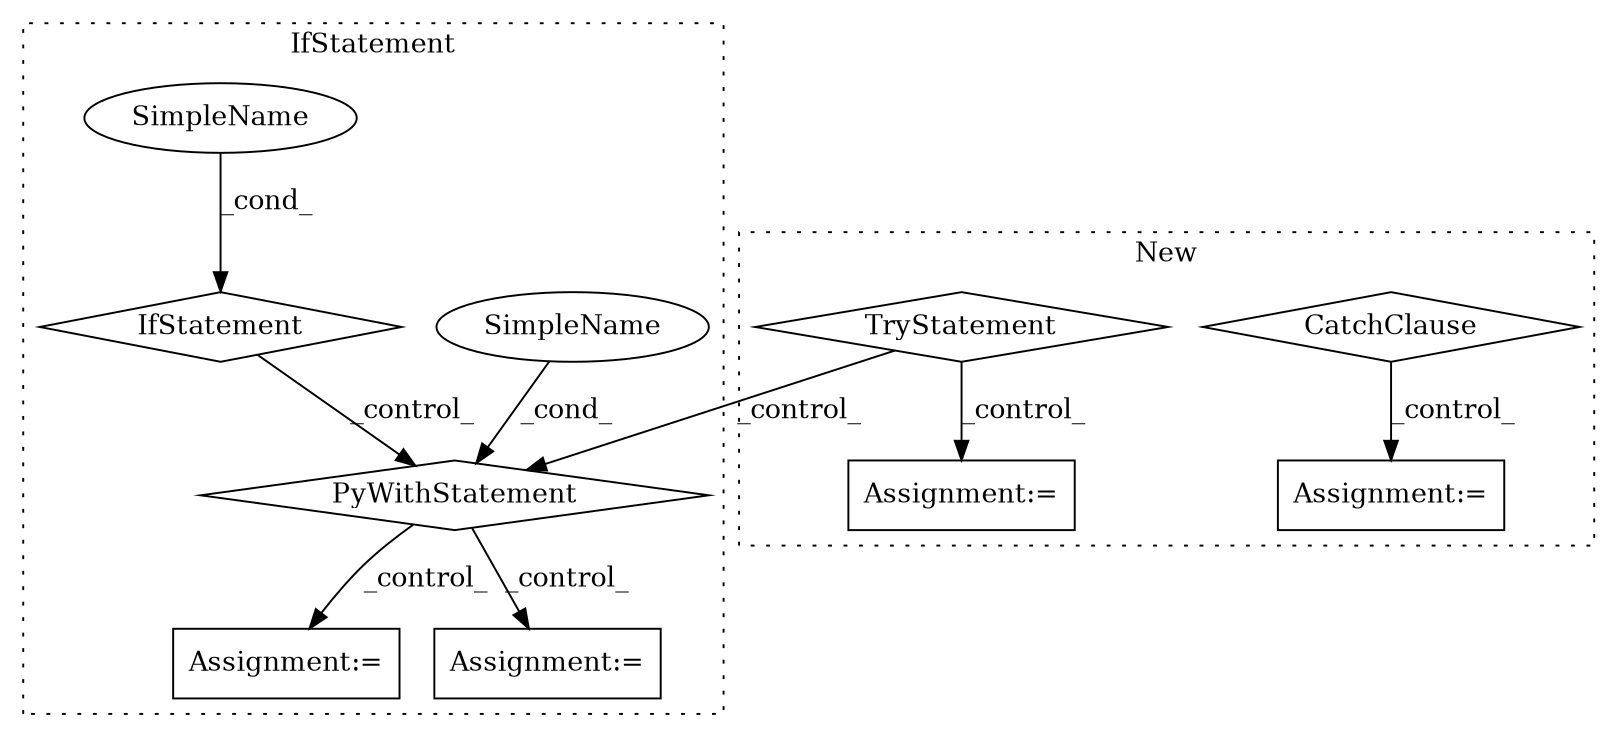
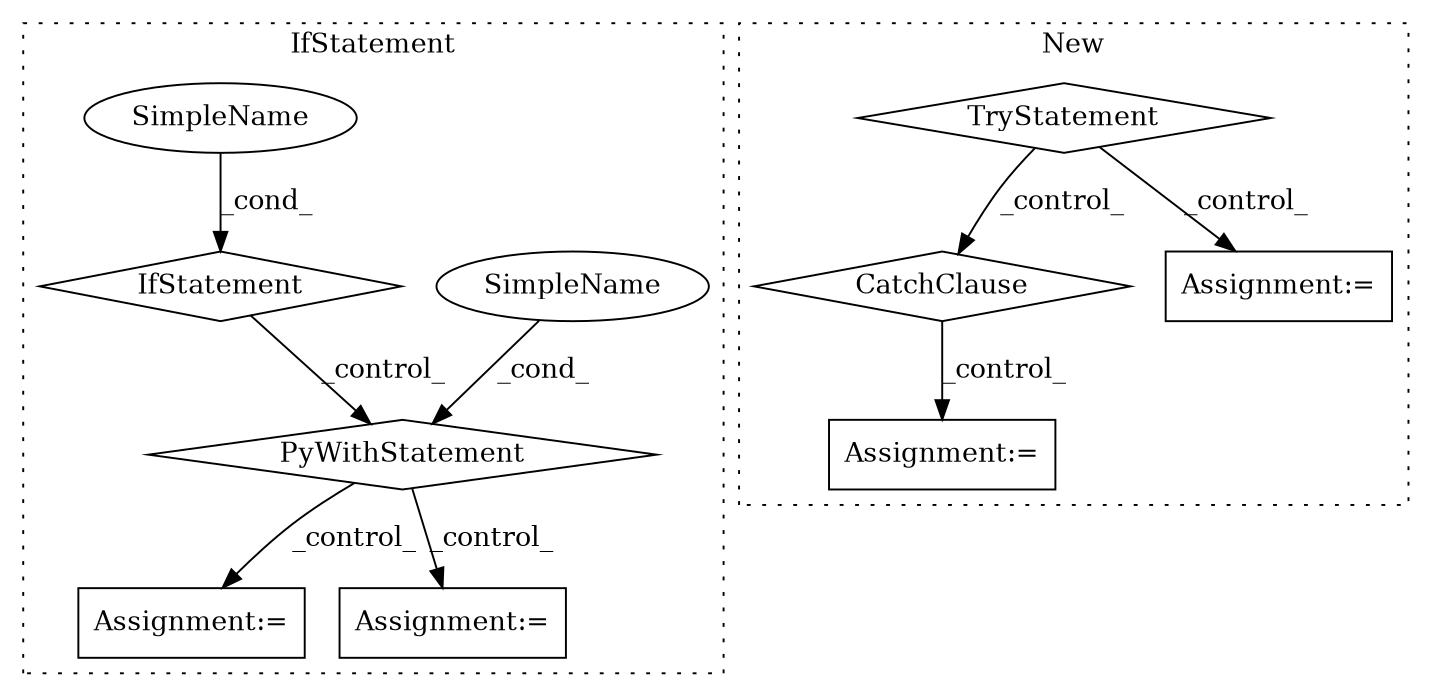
(711, 410) -> (998, 190)
